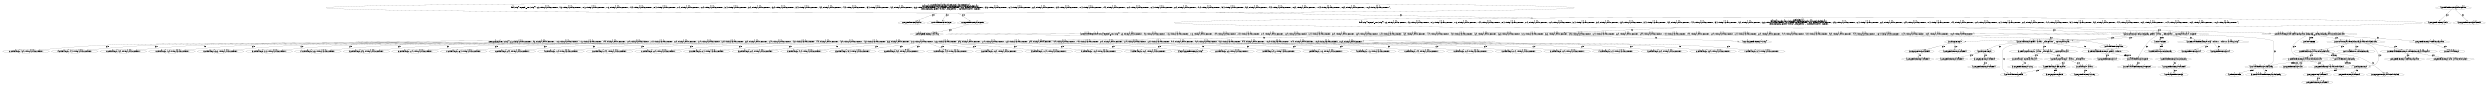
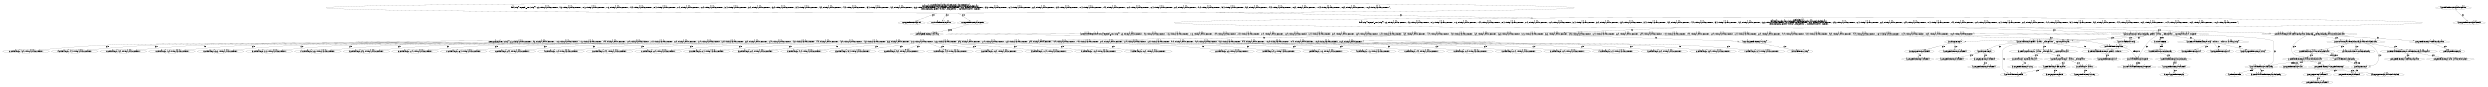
(912, 23) -> (912, 23)
(941, 23) -> (941, 23)
(2438, 23) -> none
(950, 30) -> (950, 30)
none -> (2126, 42)
(2160, 42) -> (2160, 42)
(2309, 42) -> none
(1191, 51) -> none
none -> (1800, 51)
none -> (2253, 51)
(2356, 51) -> (2356, 51)
(2452, 51) -> (2452, 51)
(2121, 55) -> (2131, 51)
none -> (2166, 55)
(2334, 55) -> (2334, 55)
(2358, 57) -> (2339, 70)
(2138, 63) -> (2138, 63)
(2175, 63) -> (2175, 63)
(2301, 63) -> (2301, 63)
(2347, 65) -> (2353, 63)
(2329, 67) -> (2329, 67)
(2264, 70) -> (2261, 72)
(2056, 71) -> (2056, 71)
(2252, 71) -> (2252, 71)
(2335, 71) -> (2335, 71)
(2174, 75) -> (2174, 75)
